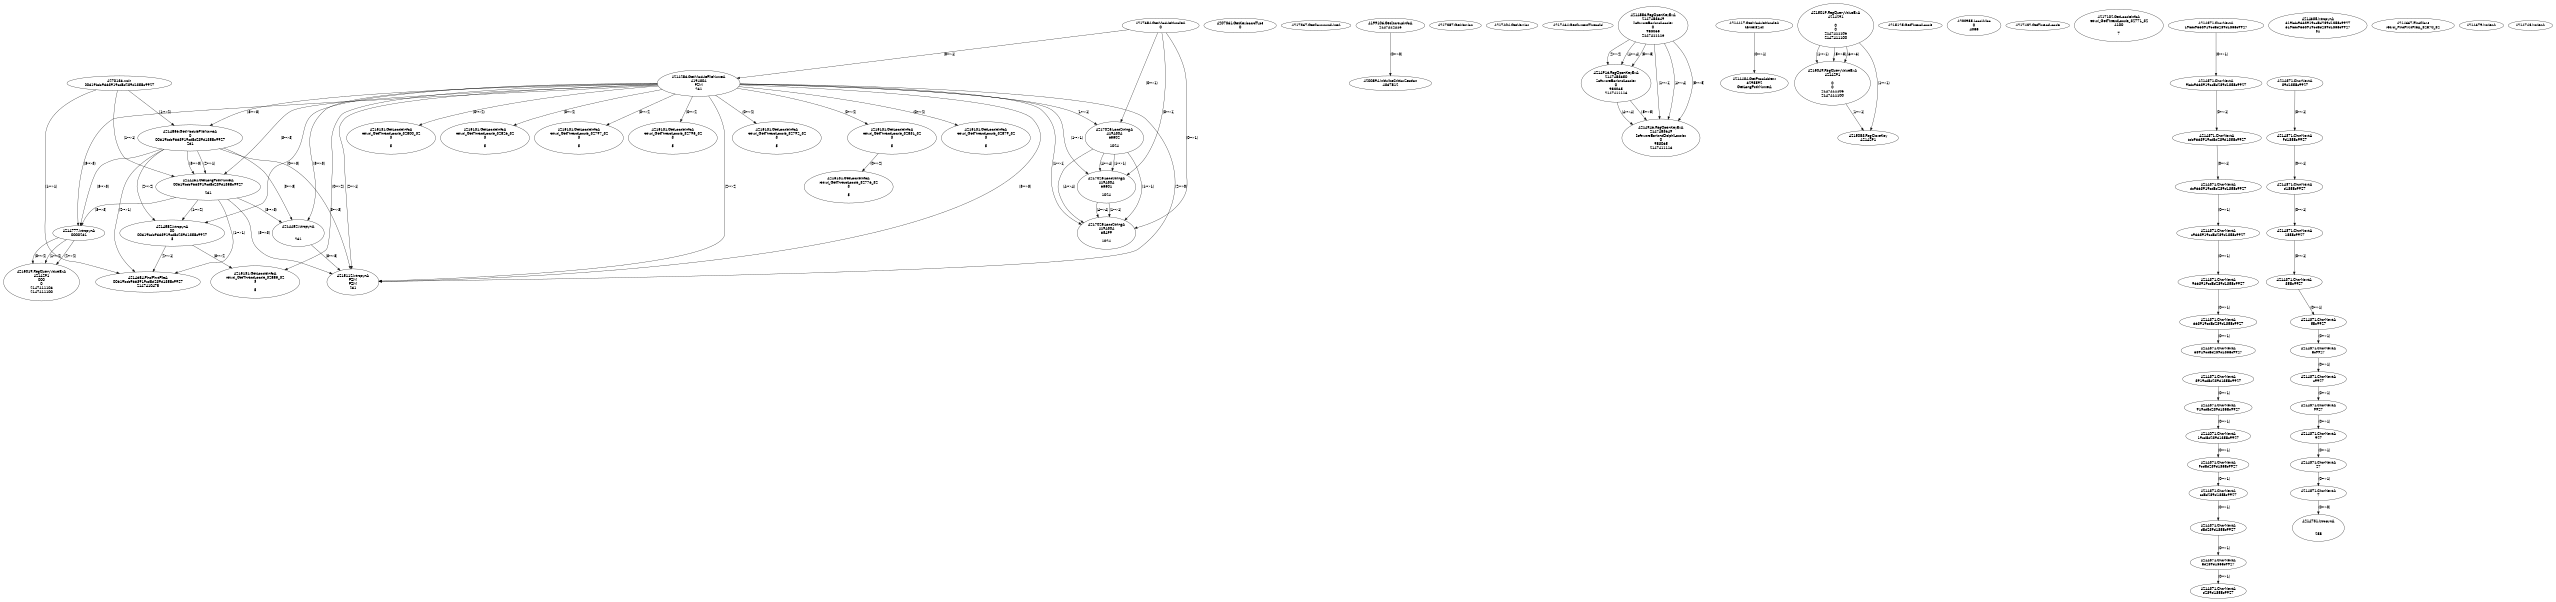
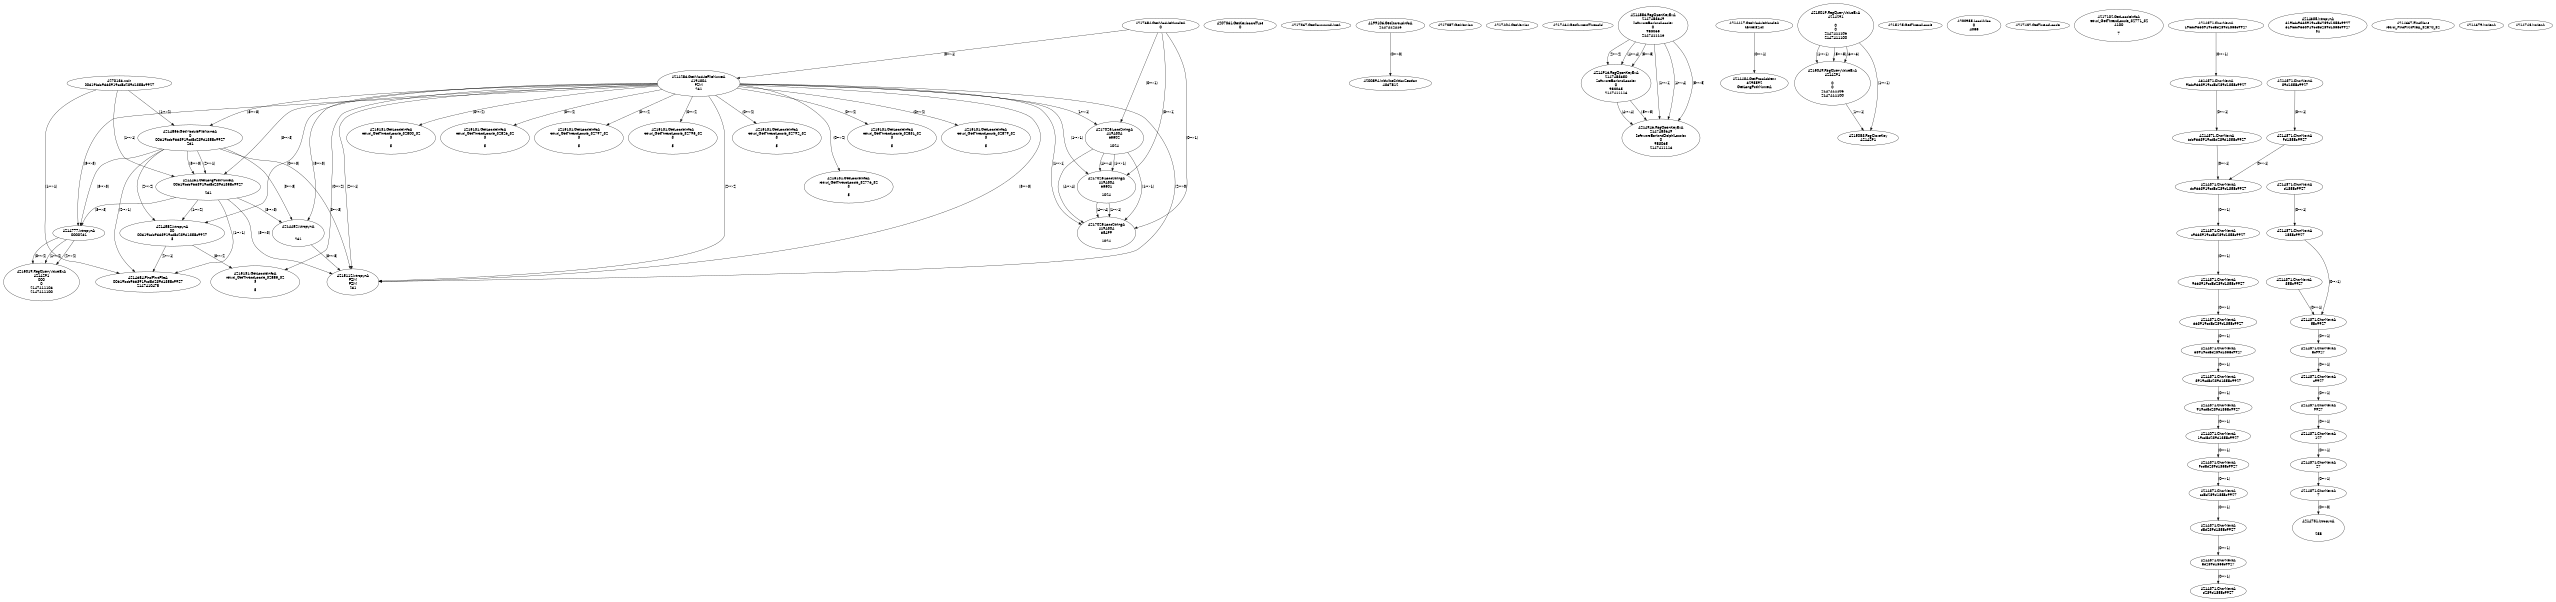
(2216, 83) -> (2216, 83)
(871, 161) -> (808, 107)
(2295, 161) -> (2258, 162)
(2294, 256) -> (2328, 272)
none -> (2218, 363)
(2318, 436) -> (2318, 436)
